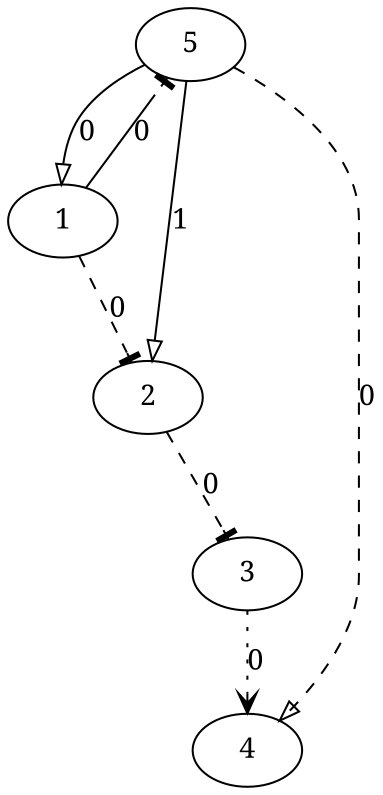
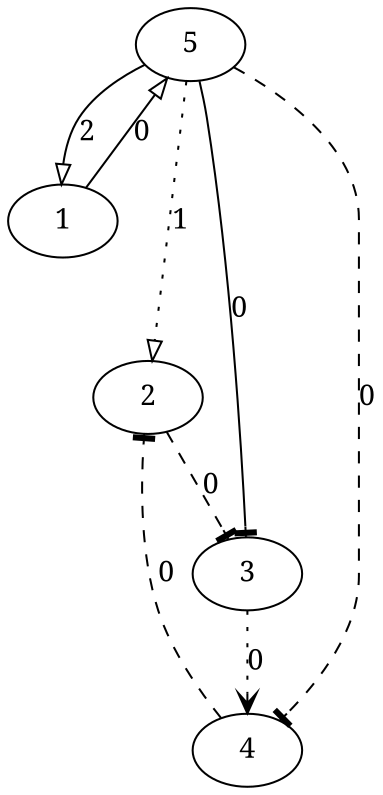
(87, 133) -> (87, 133)
(121, 141) -> (121, 141)
(171, 211) -> (171, 211)
none -> (229, 303)
(103, 304) -> (153, 590)
(359, 374) -> (359, 374)
